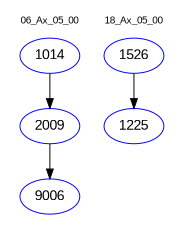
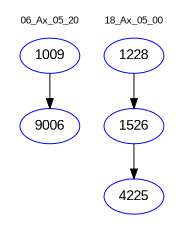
(50, 21) -> (50, 21)
(50, 56) -> none
none -> (134, 56)
(50, 126) -> (50, 56)
(134, 126) -> (134, 197)
